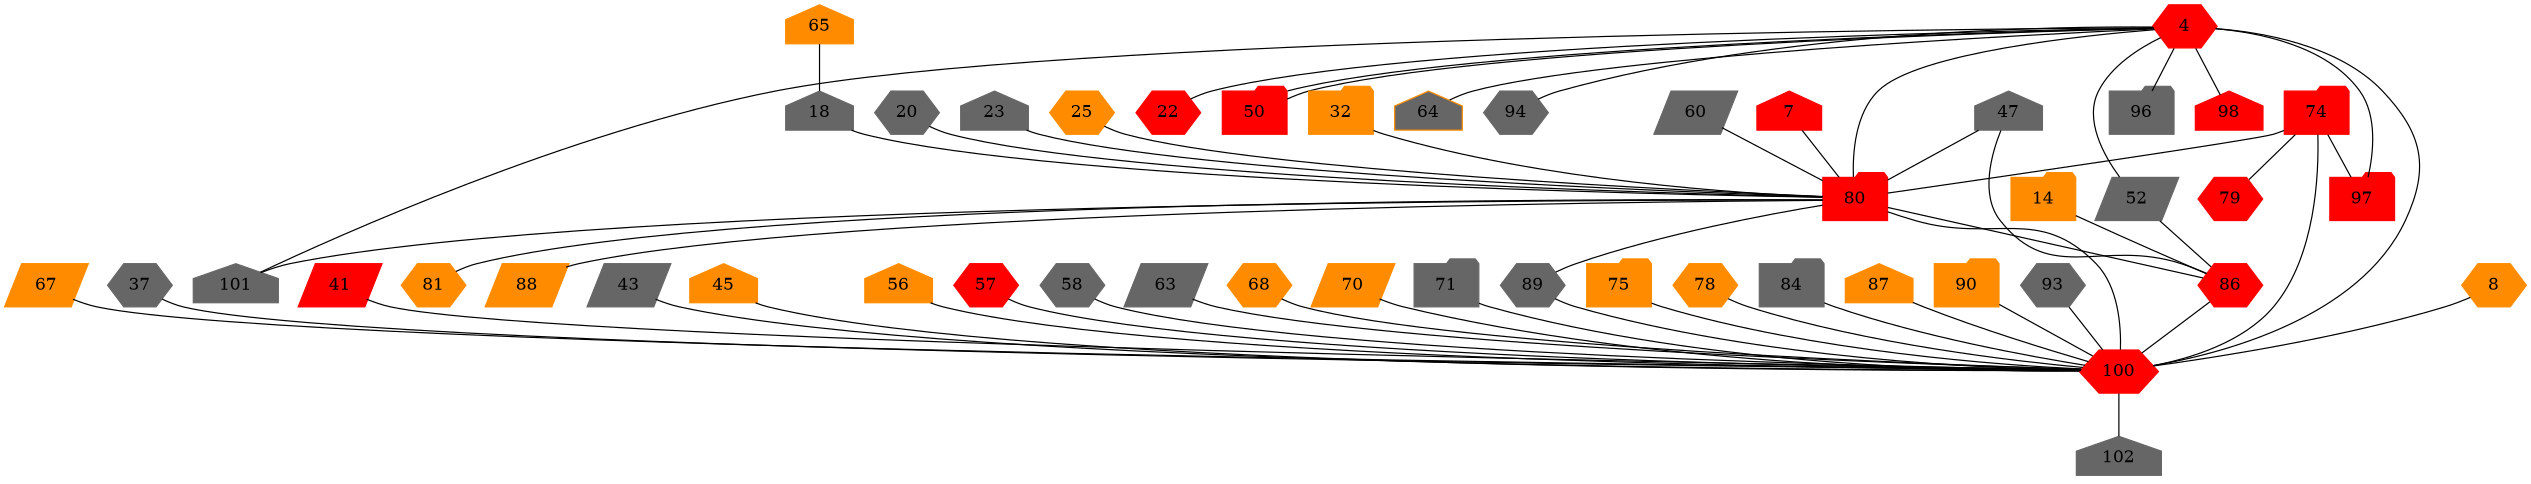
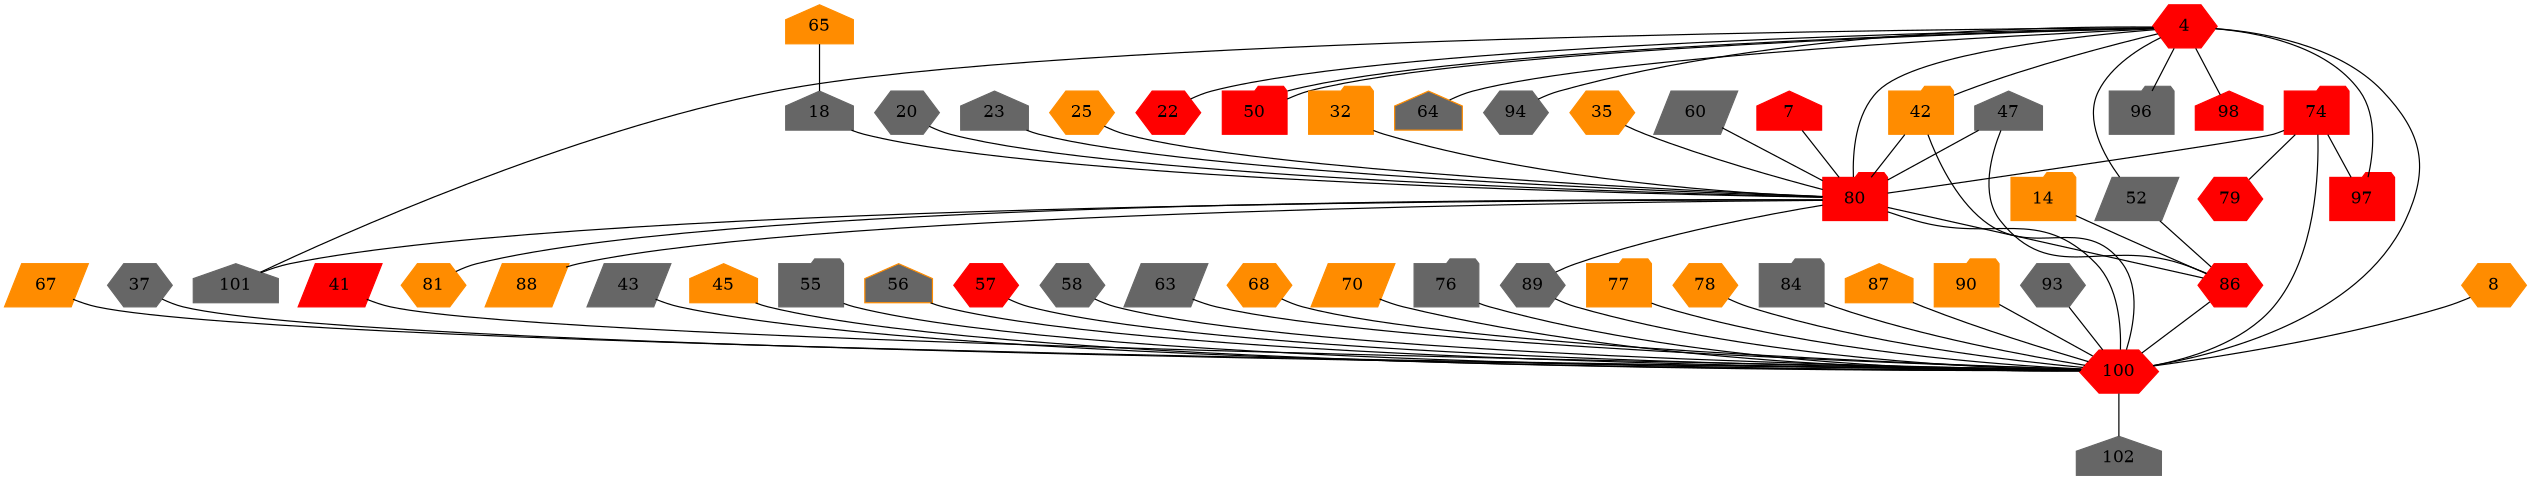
none -> (1602, 113)
none -> (1921, 113)
none -> (811, 285)
(899, 285) -> (899, 285)
(1446, 285) -> (1446, 285)
(1619, 285) -> (1619, 285)
